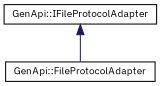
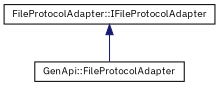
(80, 14) -> (110, 14)
